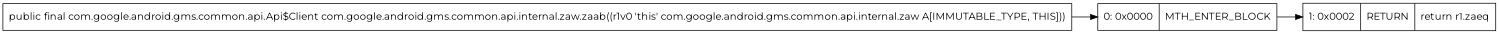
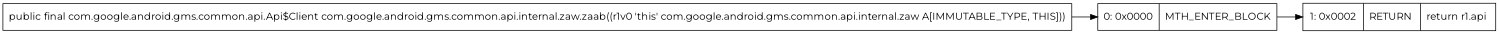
(1455, 17) -> (1457, 17)
